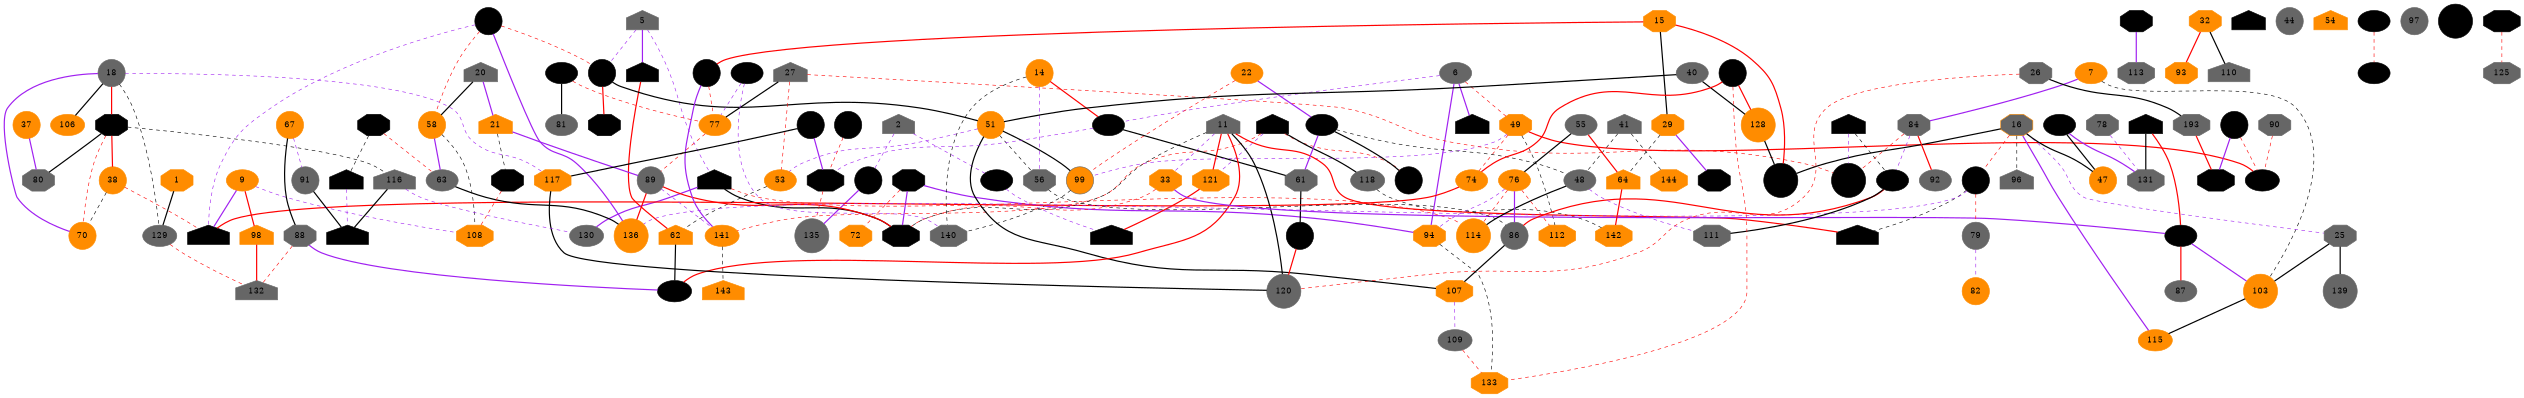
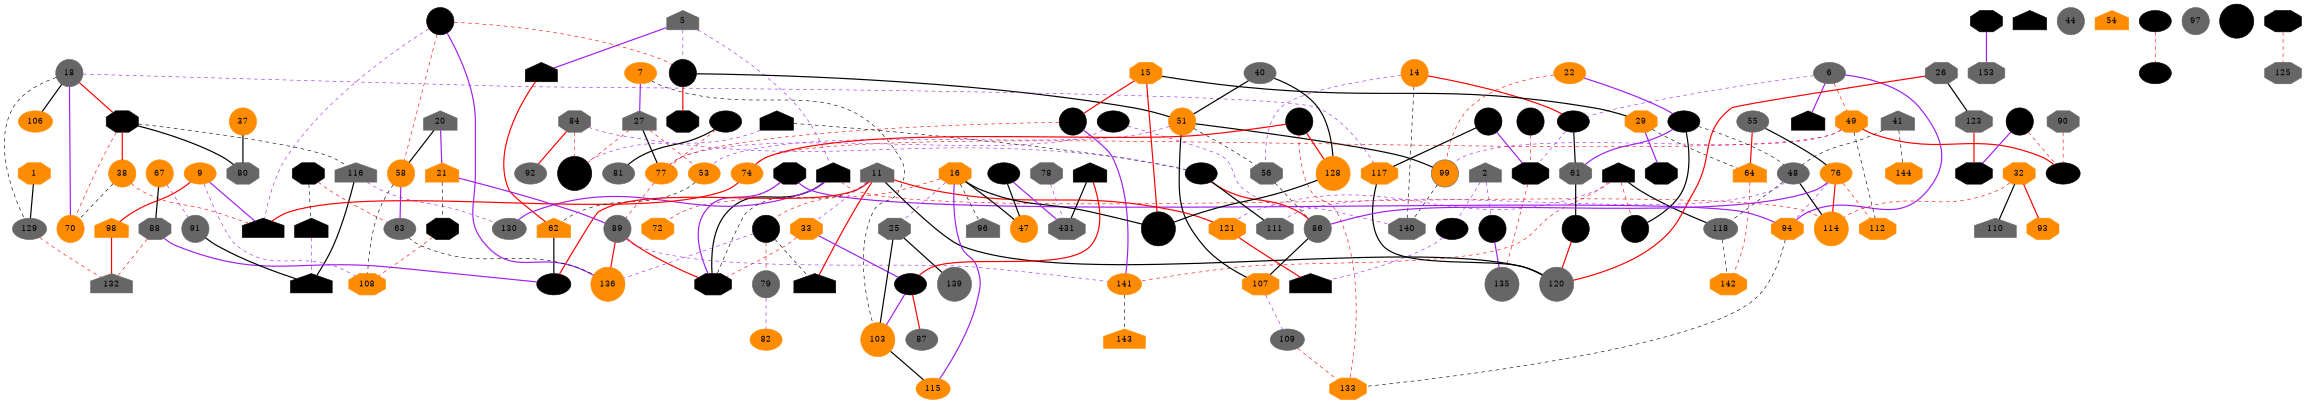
(2136, 73) -> (1986, 73)
(2004, 102) -> (640, 97)
(2017, 125) -> (955, 173)
(2192, 125) -> (1974, 122)
(33, 154) -> (243, 149)
(2146, 180) -> (1067, 229)
none -> (1762, 197)
none -> (1927, 201)
(558, 206) -> (496, 259)
(1496, 206) -> (1834, 198)
(1618, 210) -> (1746, 229)
(1661, 238) -> (1720, 119)
(1976, 291) -> (766, 340)
